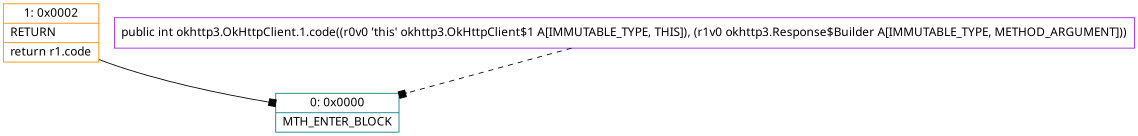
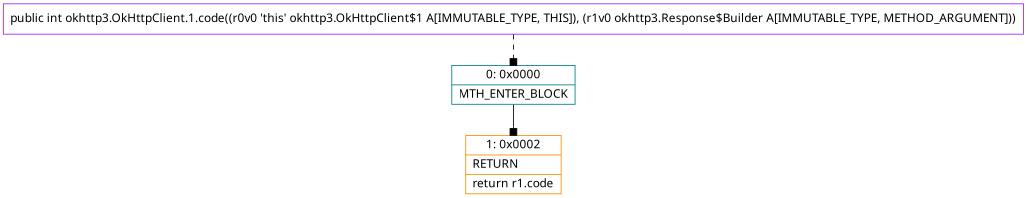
(182, 84) -> (513, 116)
